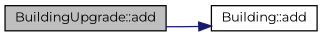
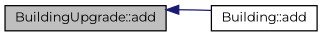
(182, 27) -> (195, 10)
